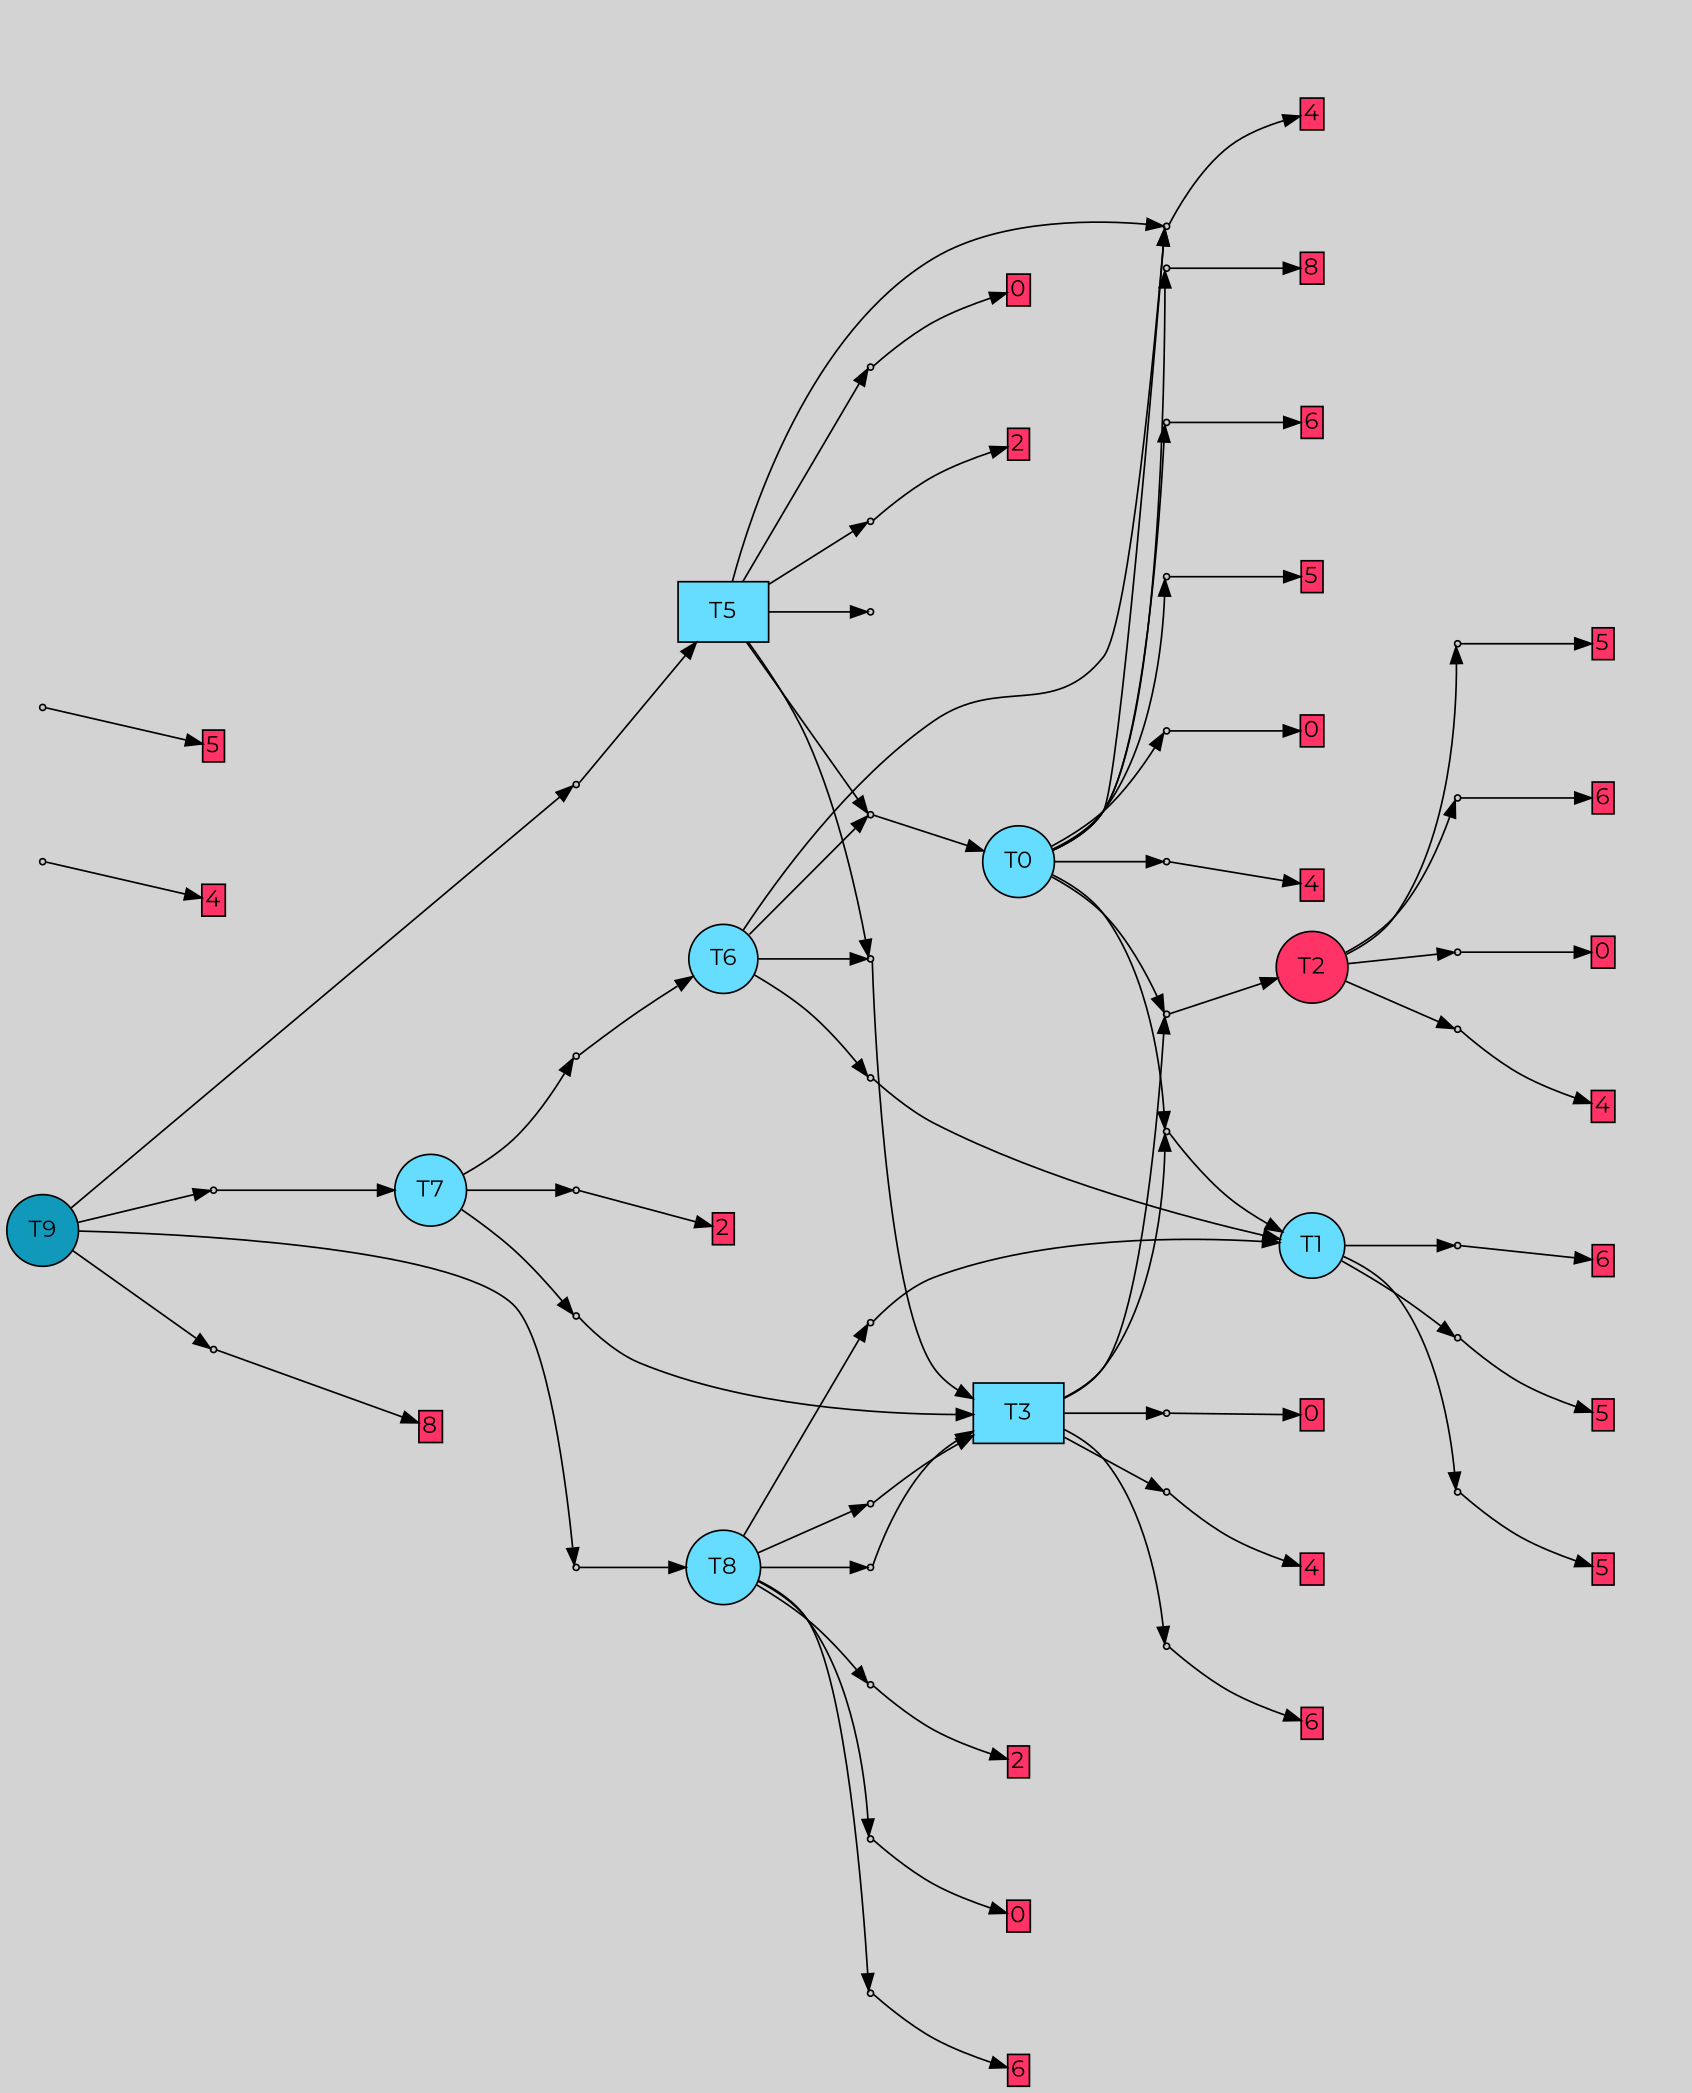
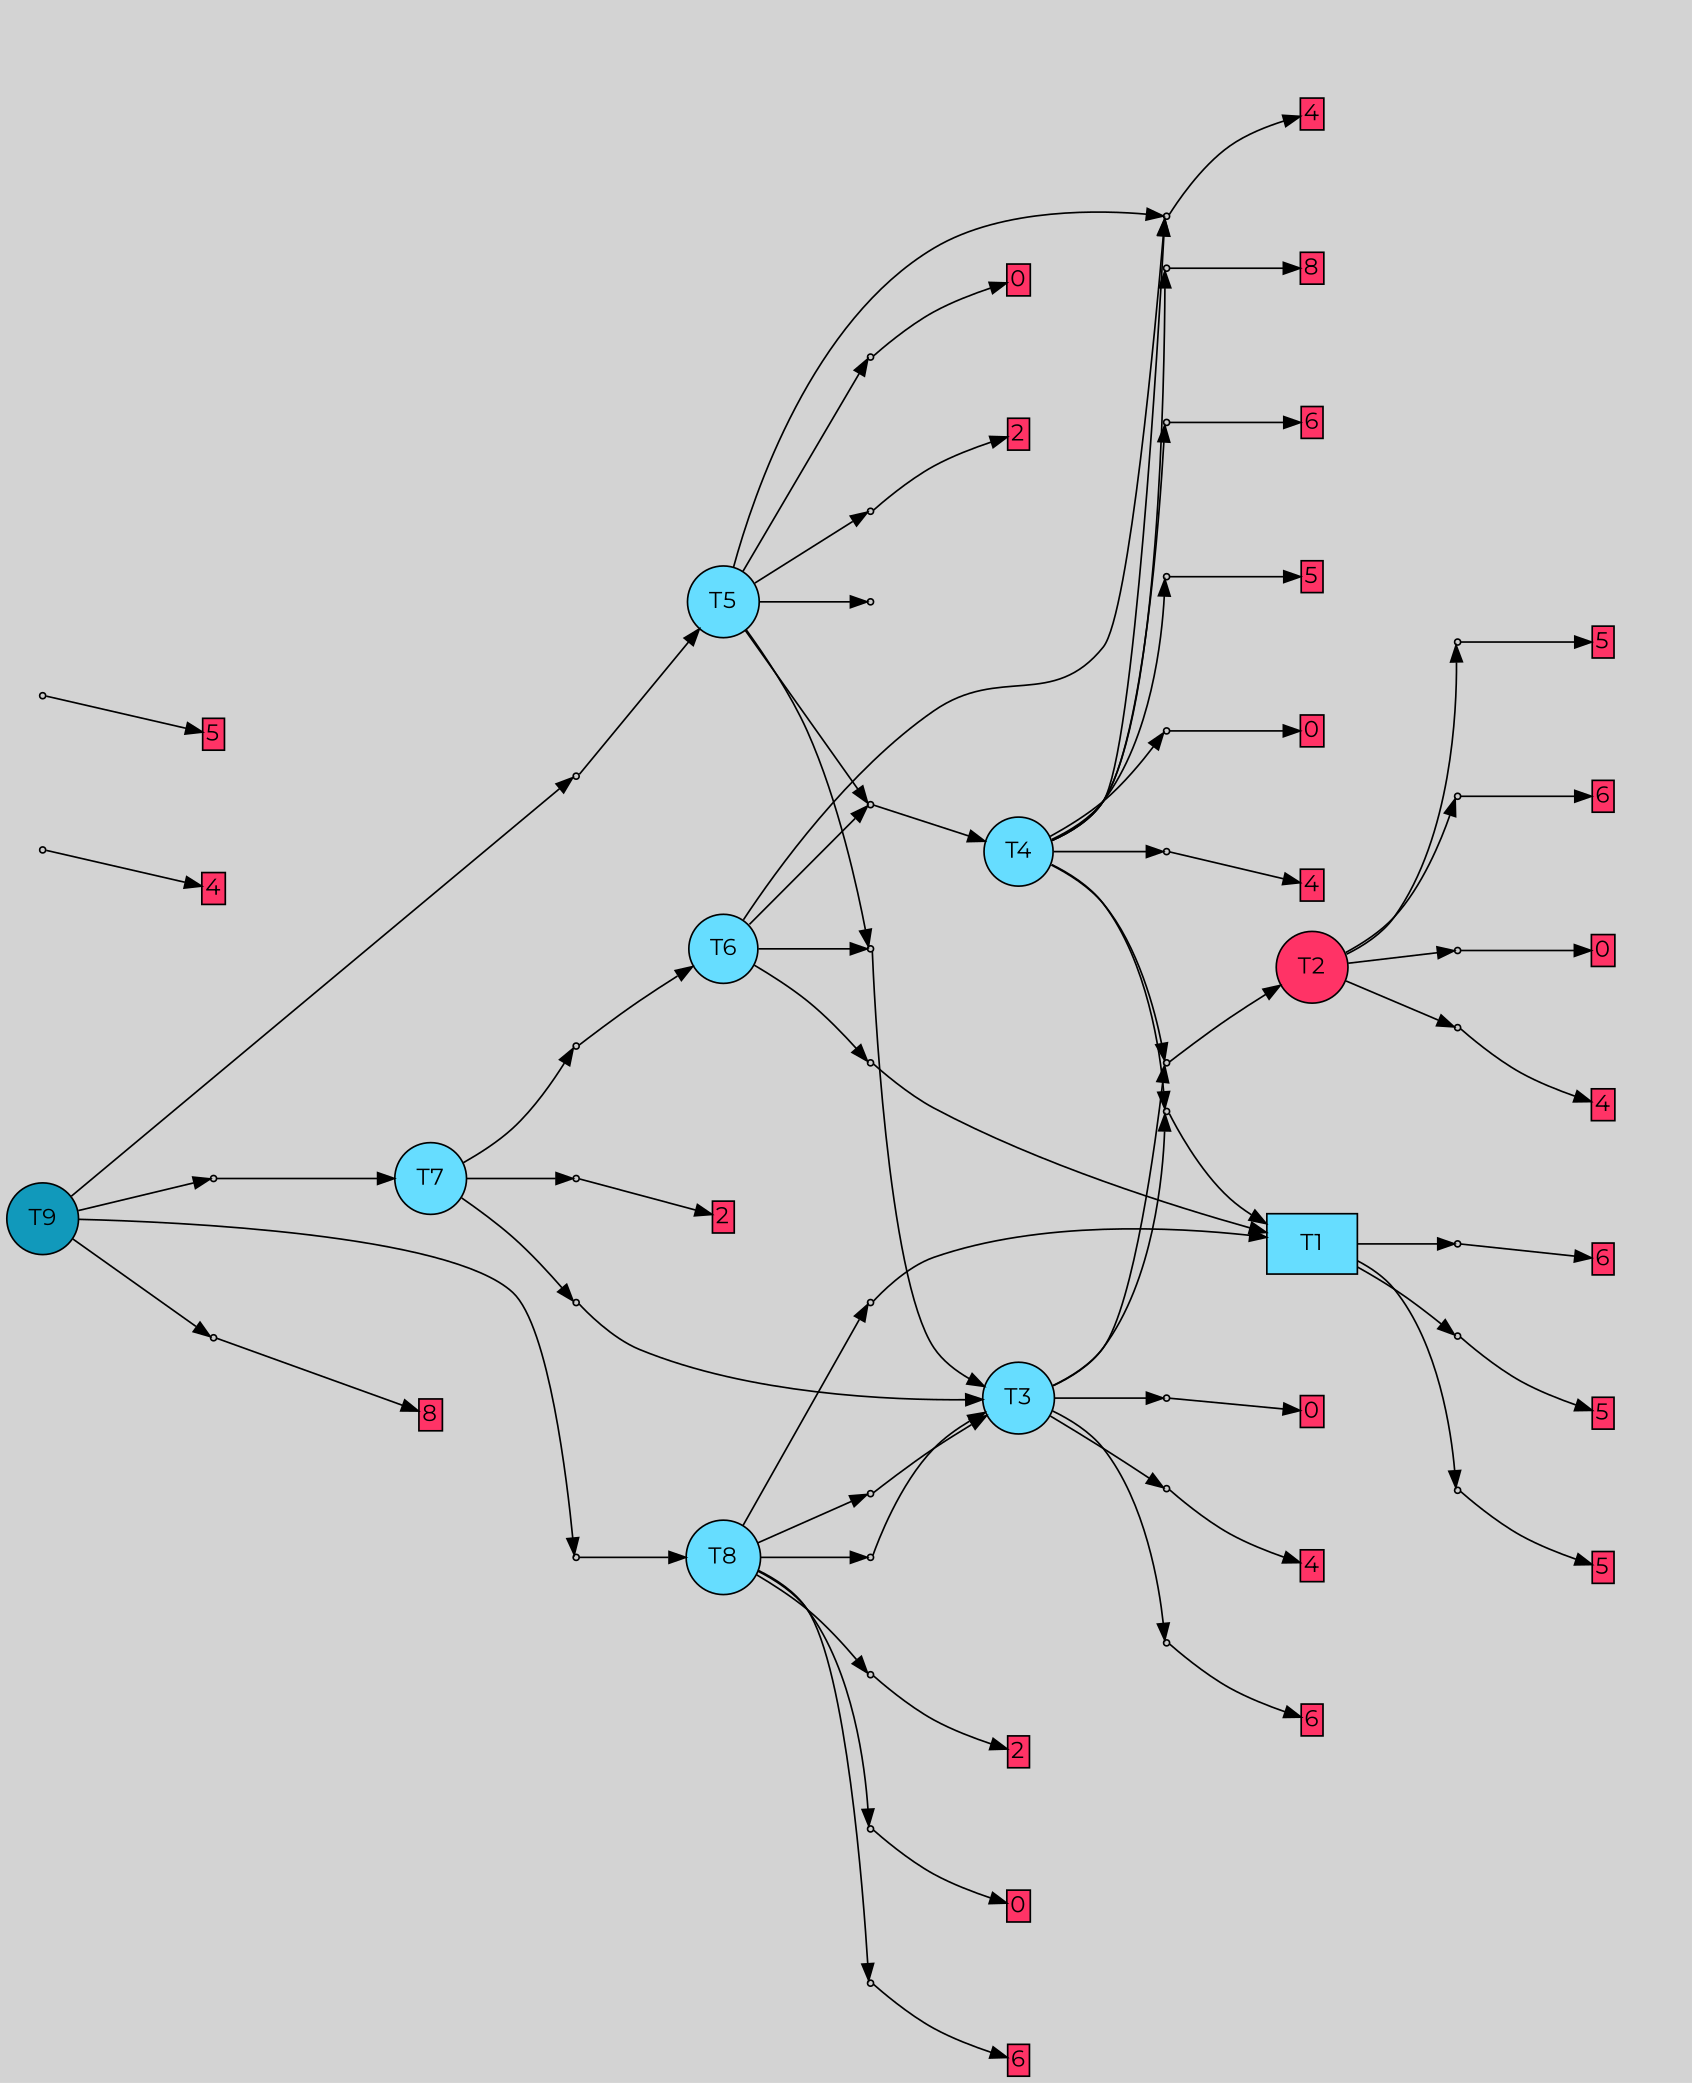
(723, 612) -> (723, 602)
(1019, 862) -> (1019, 852)
(1312, 1246) -> (1312, 1244)
(1019, 1413) -> (1019, 1398)
